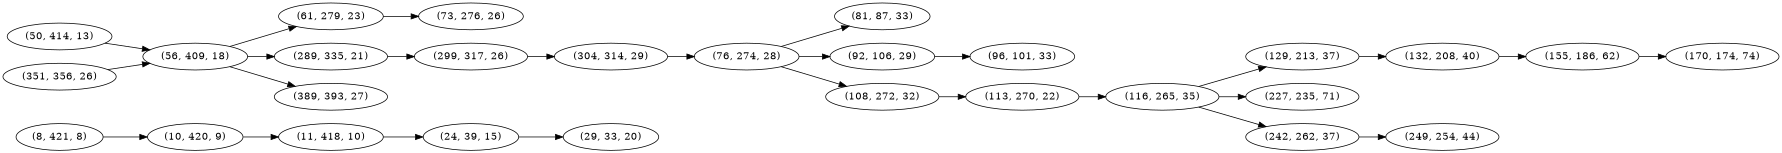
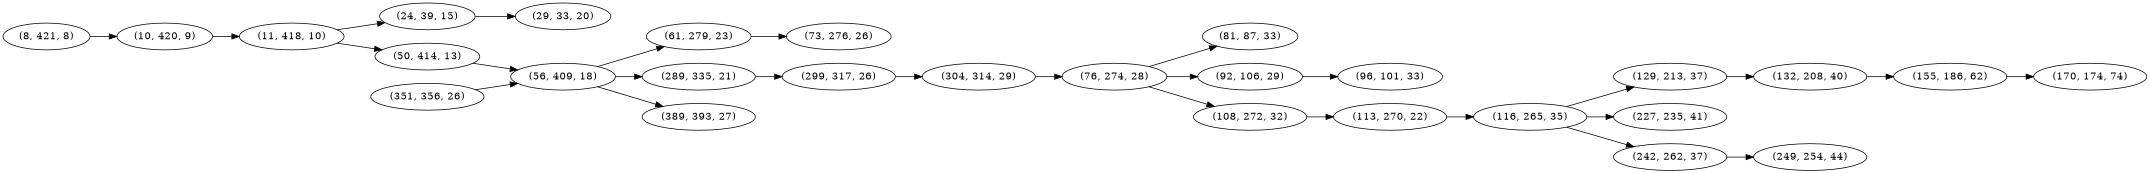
none -> (356, 46)
(1302, 97) -> (1670, 117)
